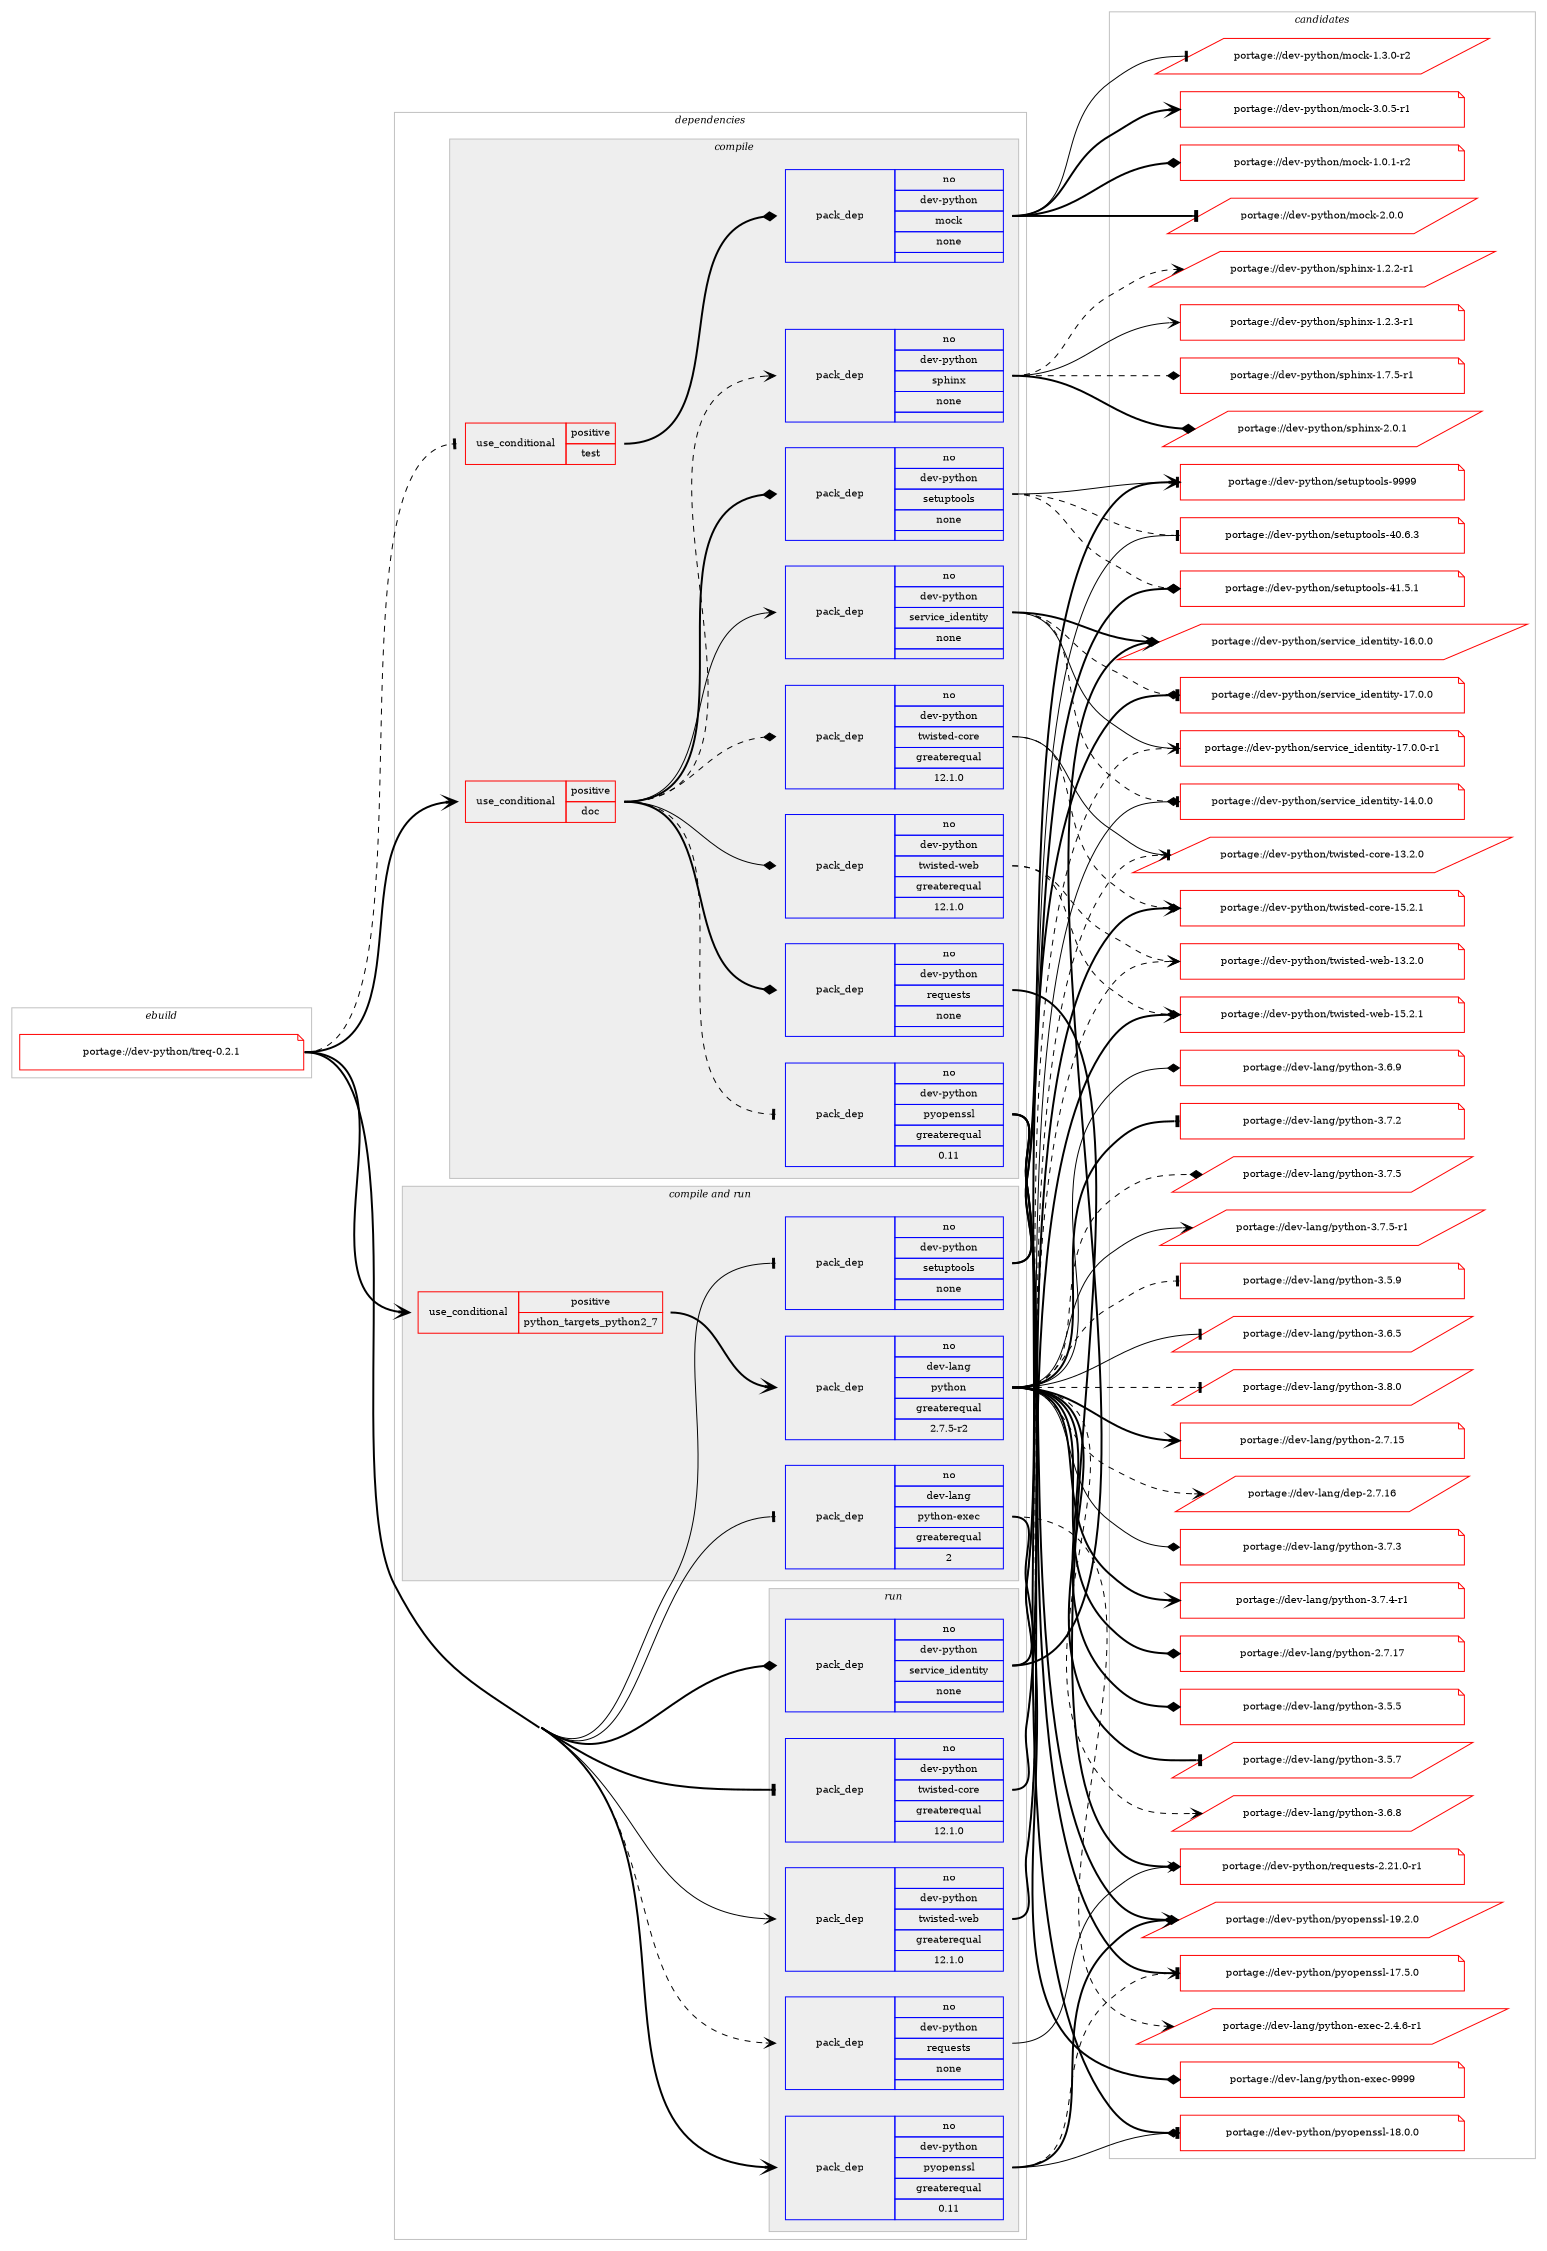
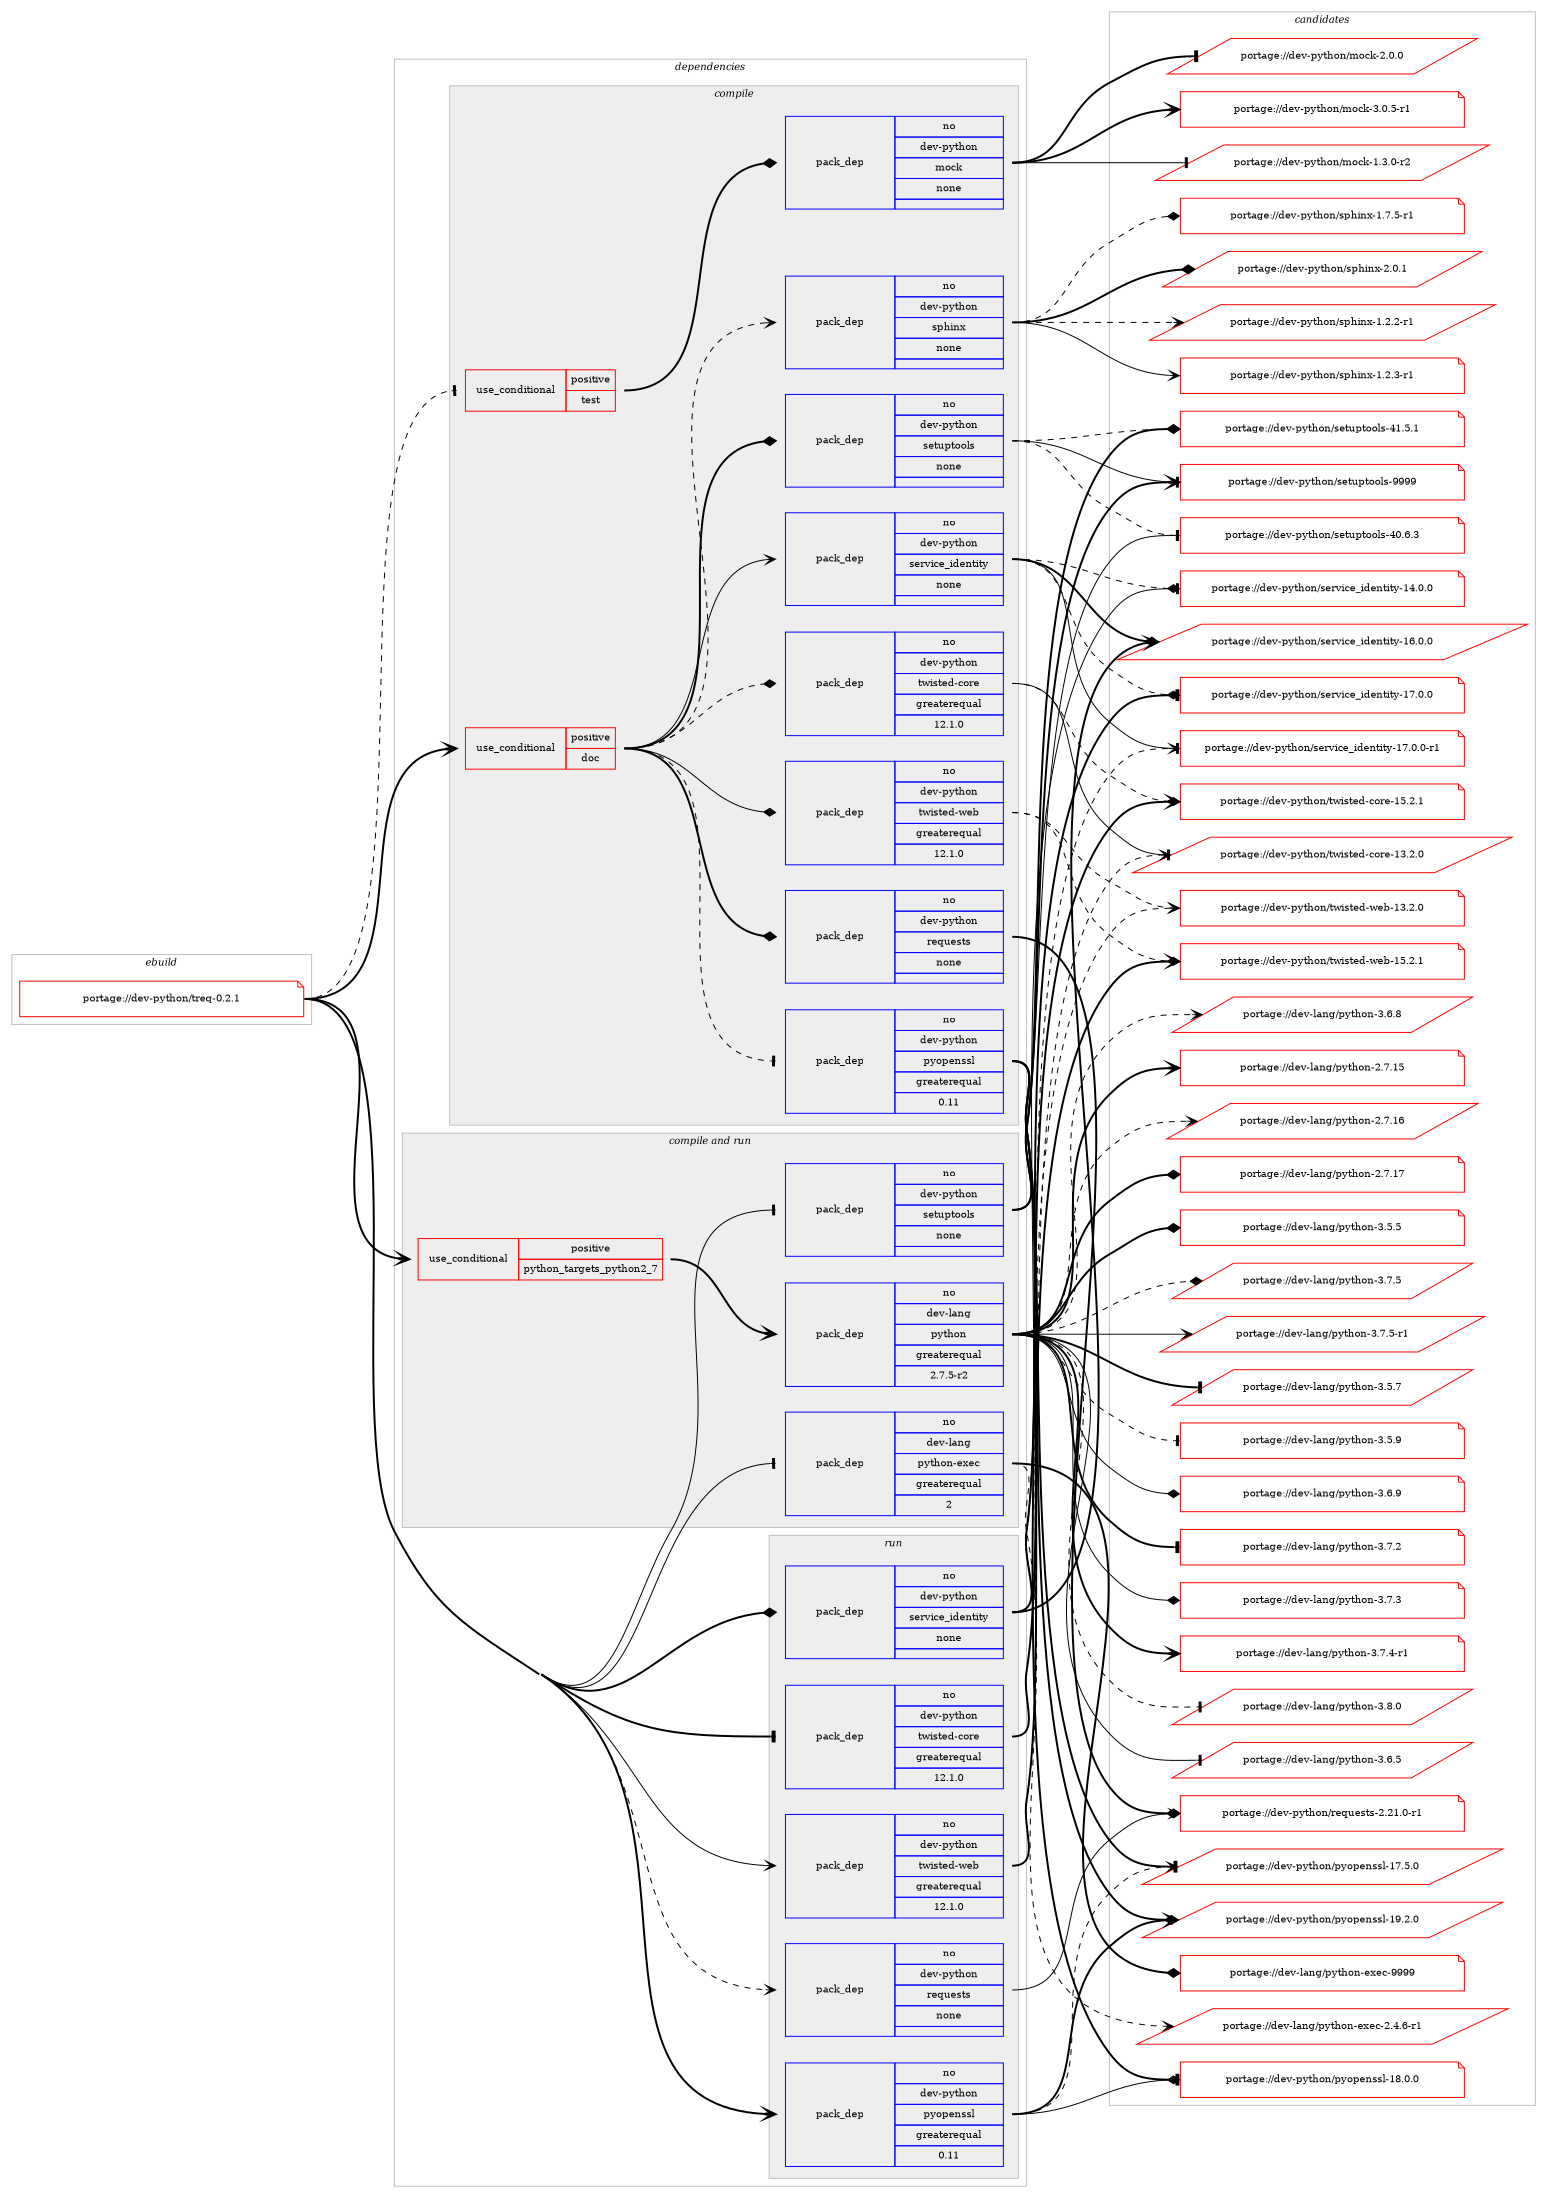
(1322, 163) -> none
(1322, 1494) -> (1322, 1121)
(1322, 1973) -> (1322, 1867)
